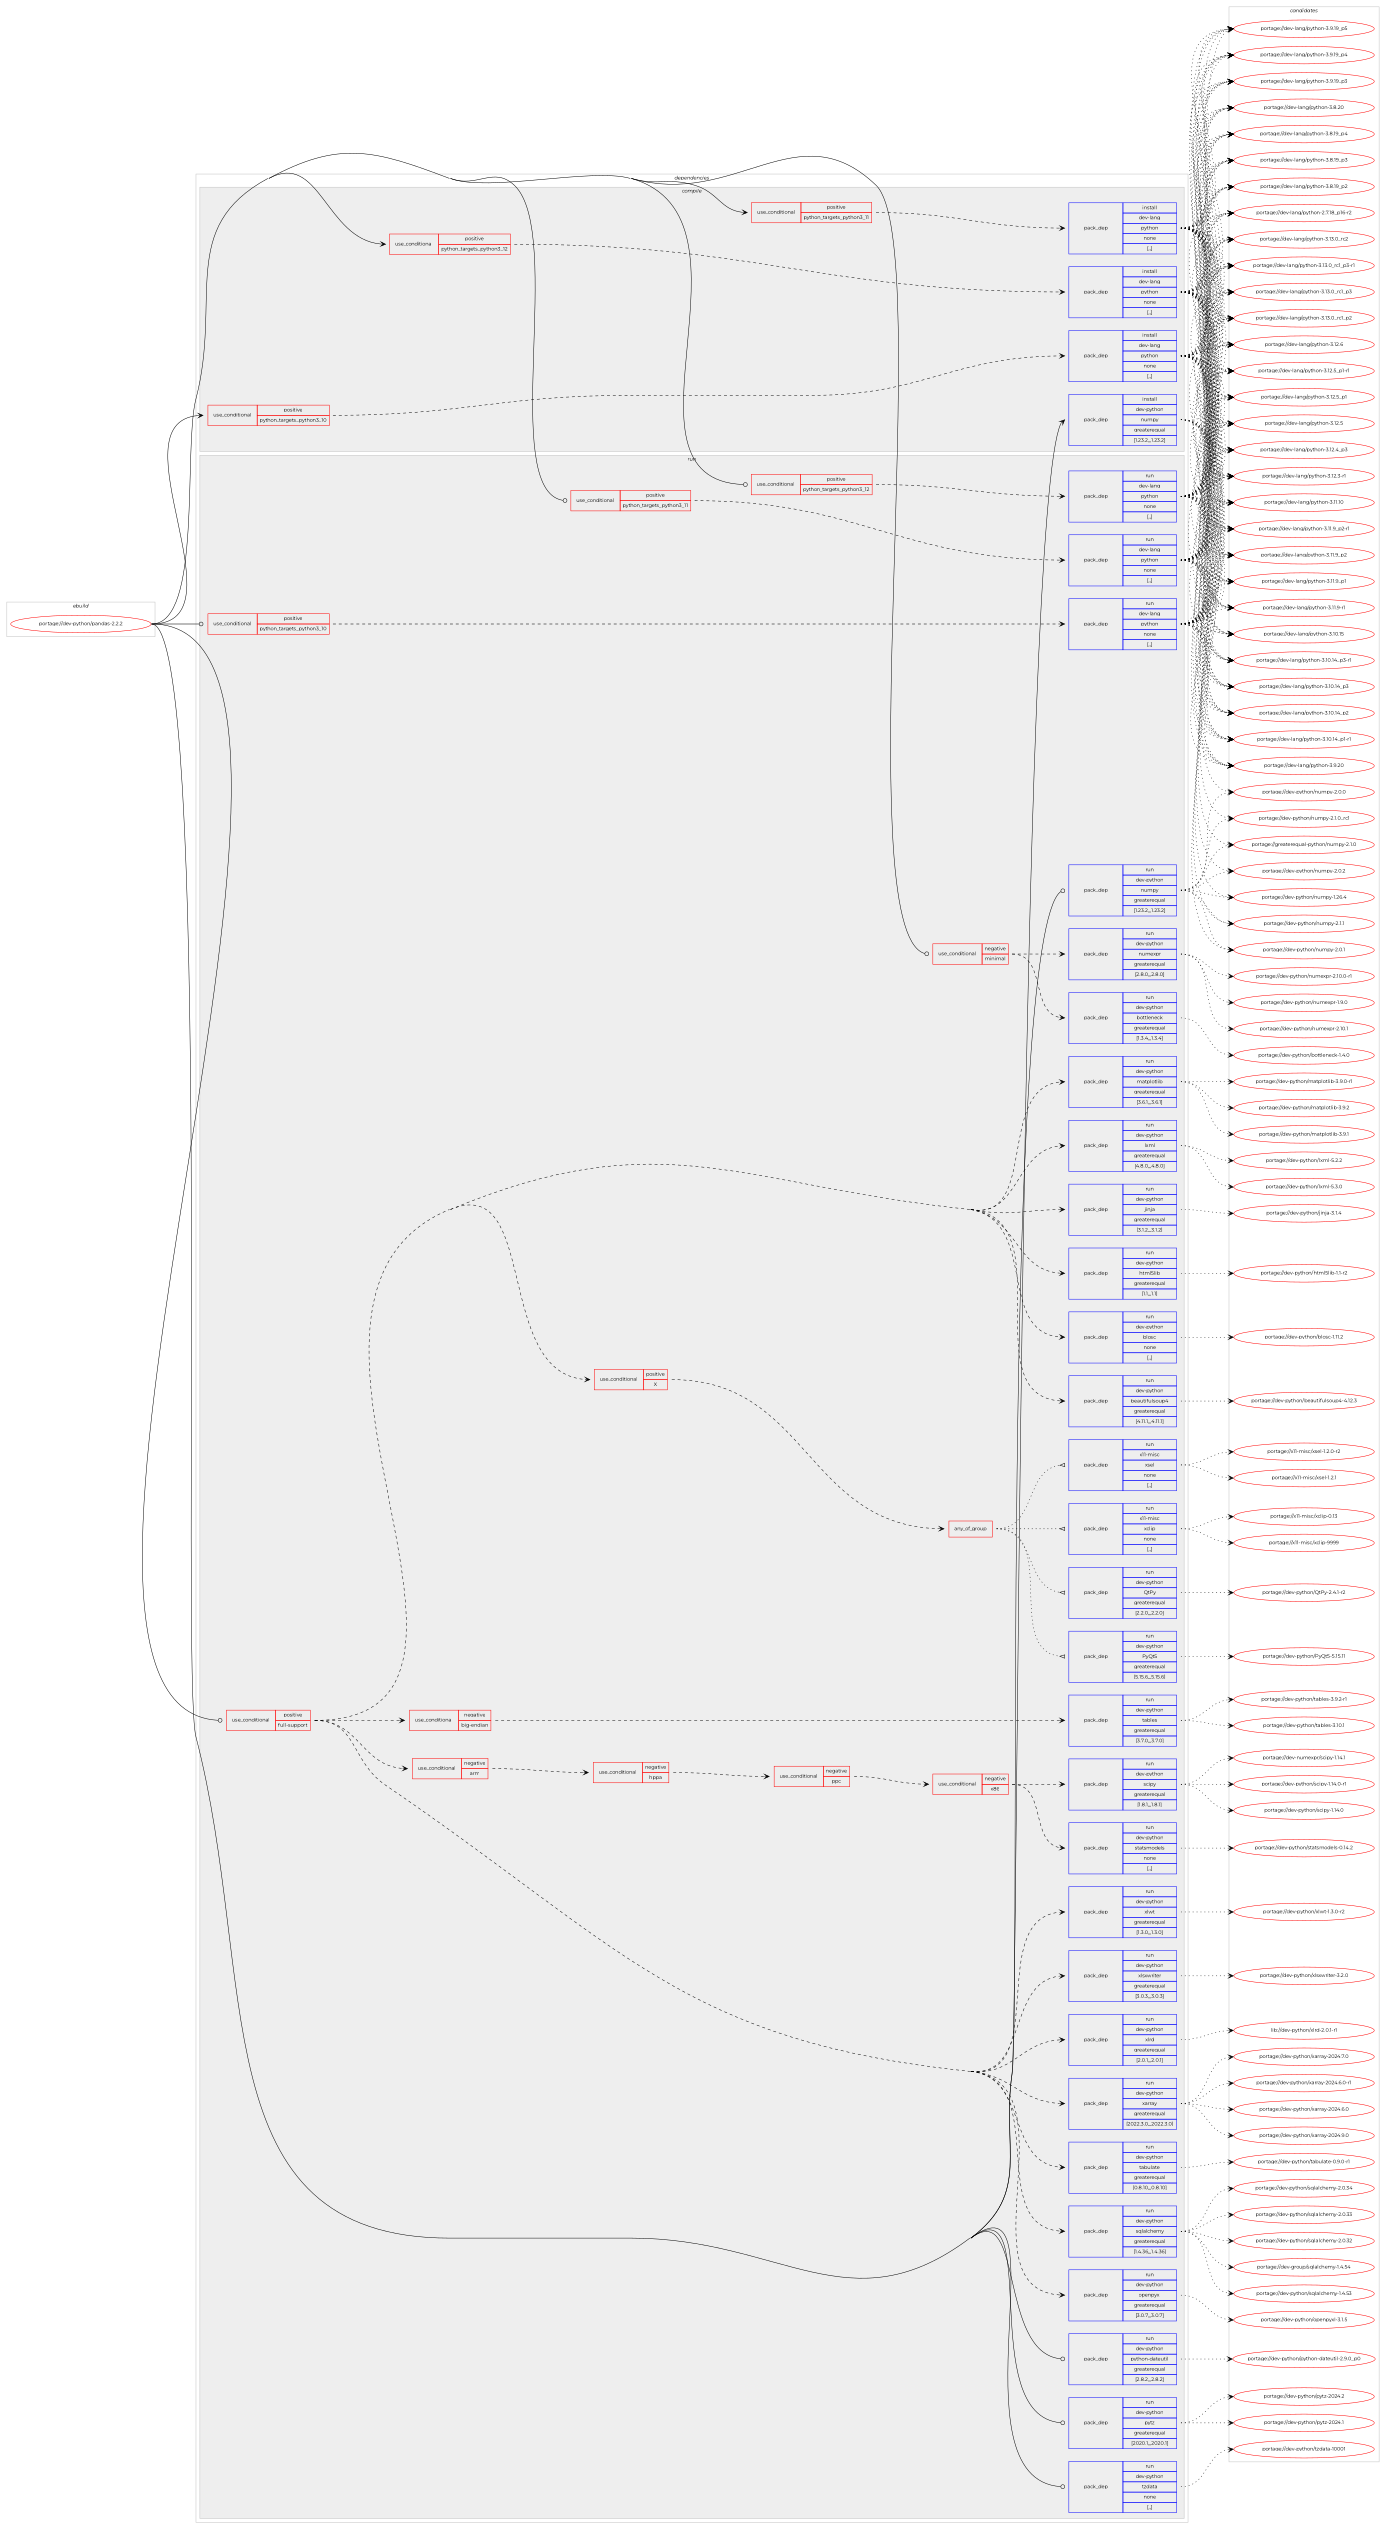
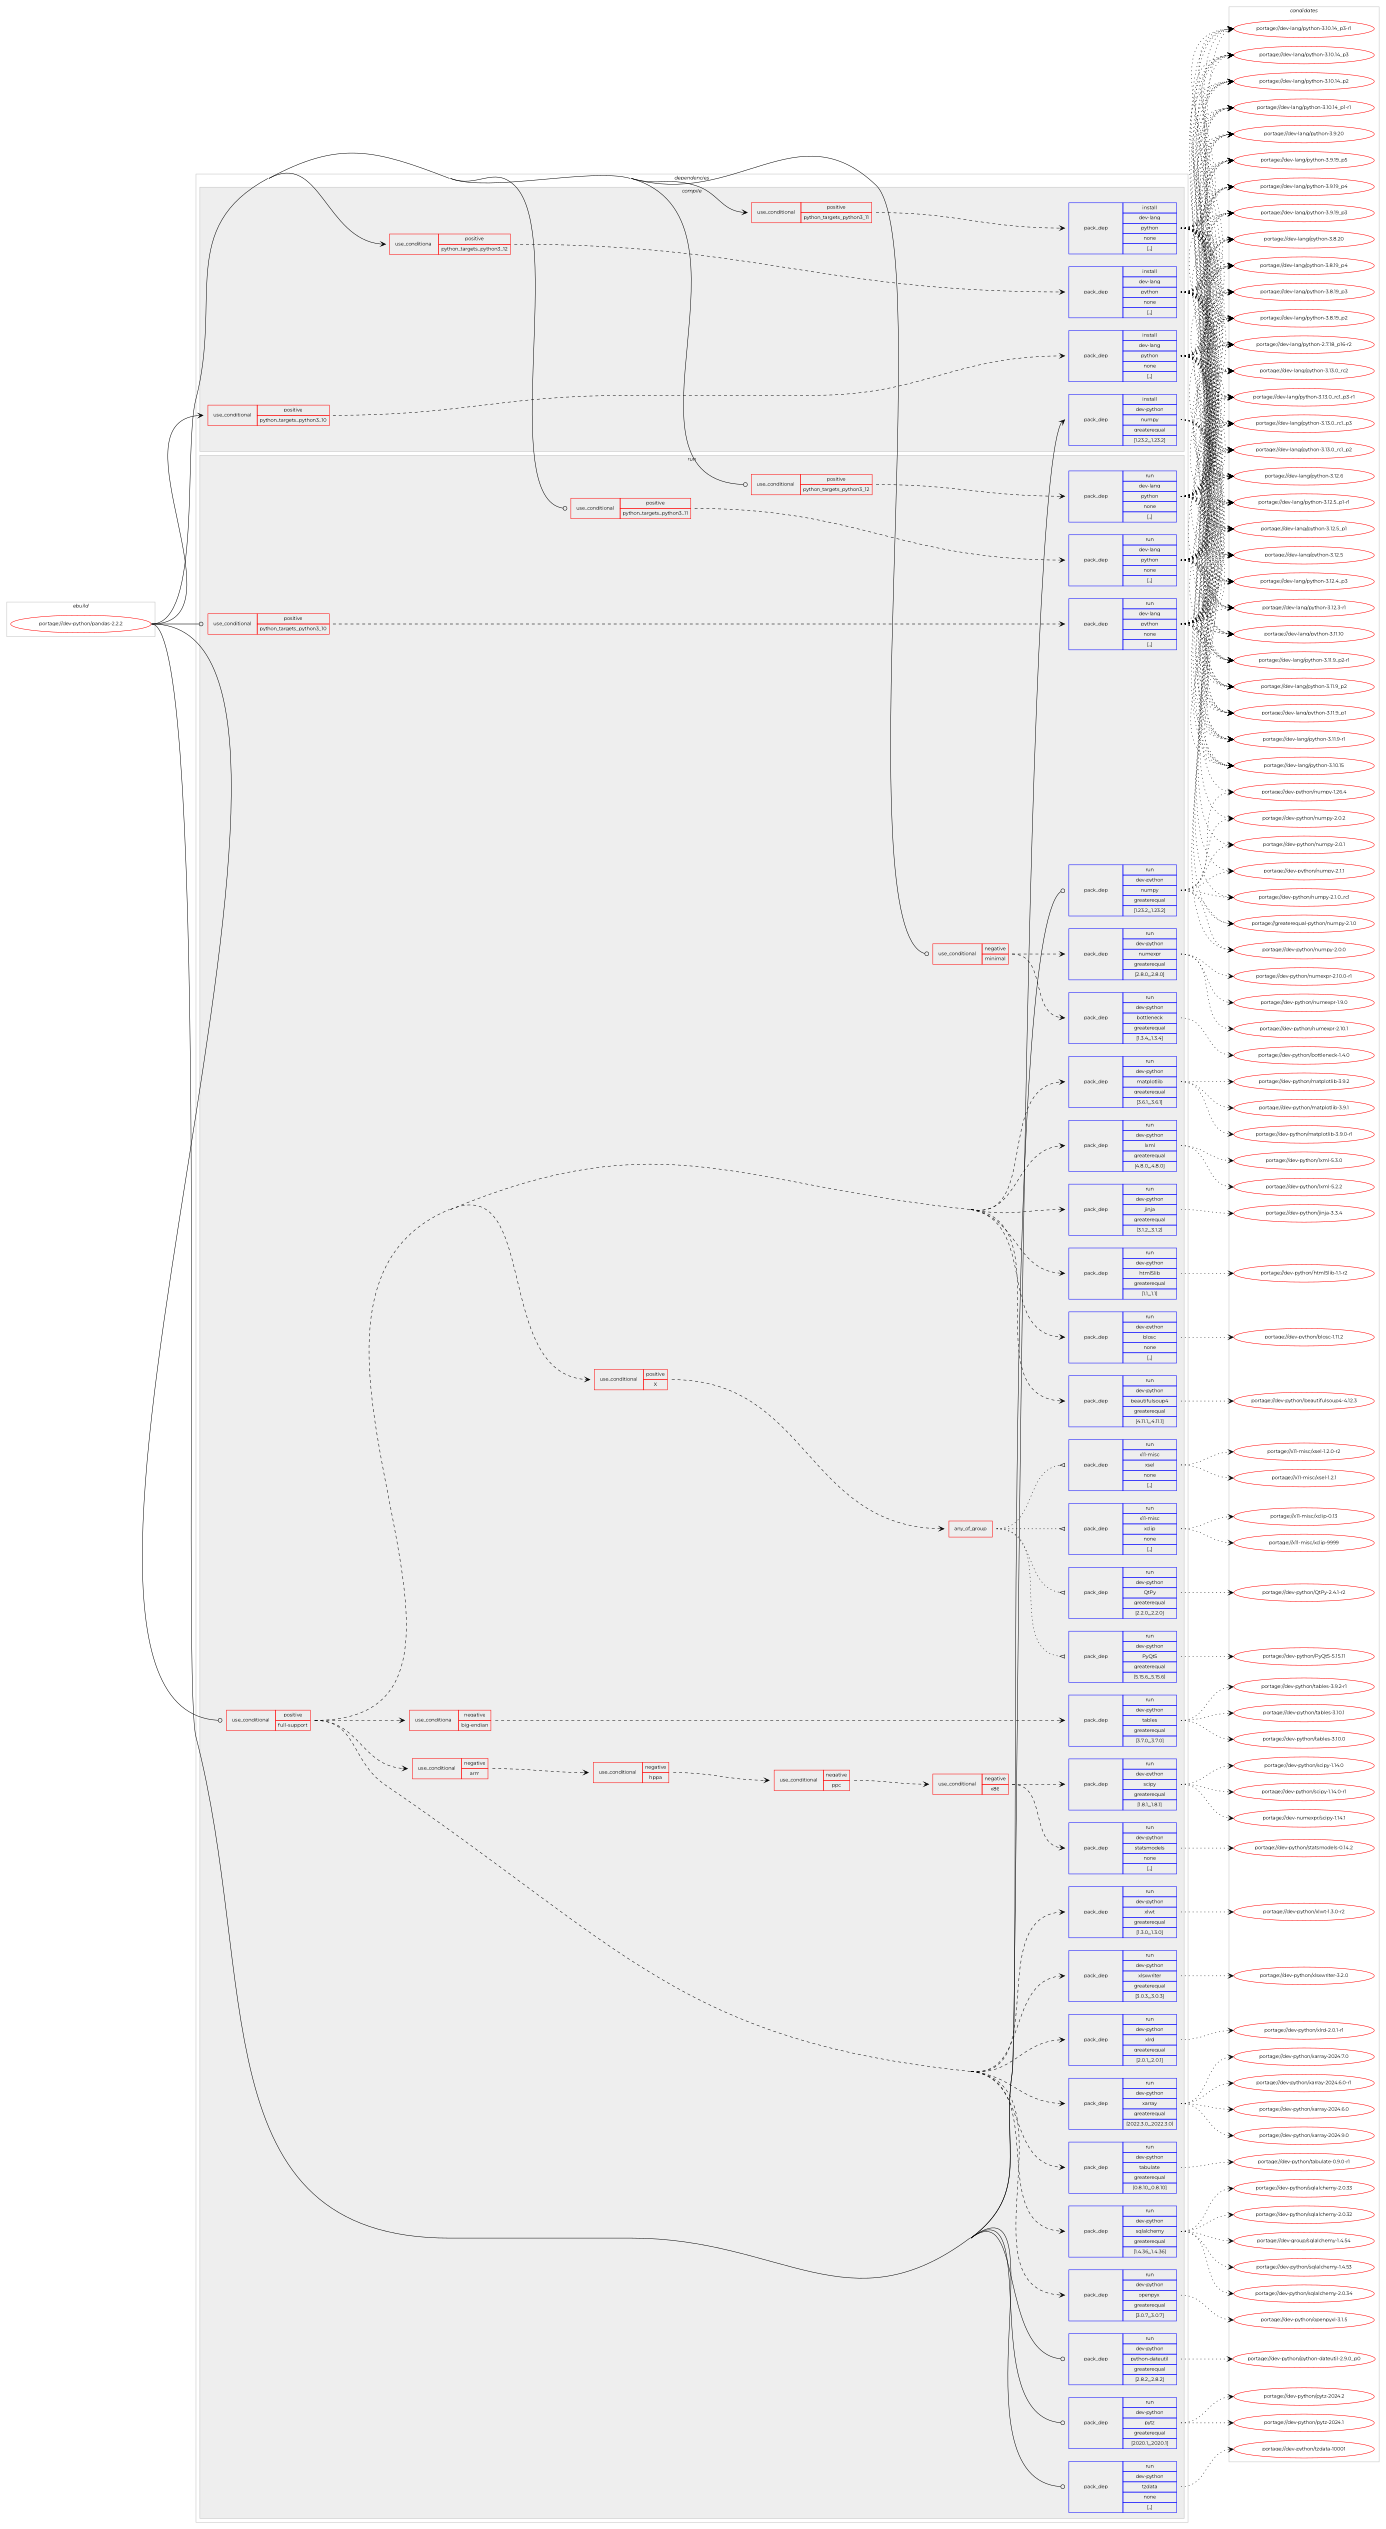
(1304, 1213) -> (1304, 1213)
none -> (1304, 1739)
(1304, 2030) -> (1304, 2030)
